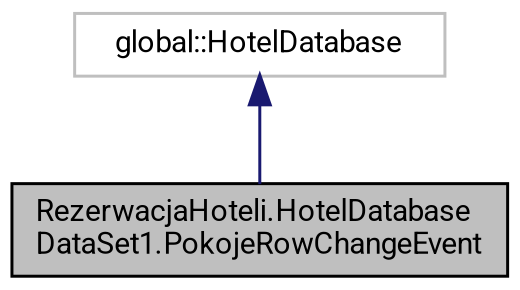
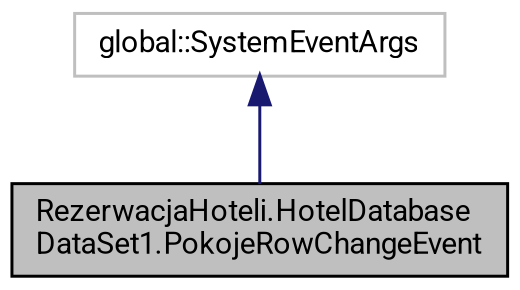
(260, 45) -> (260, 45)
